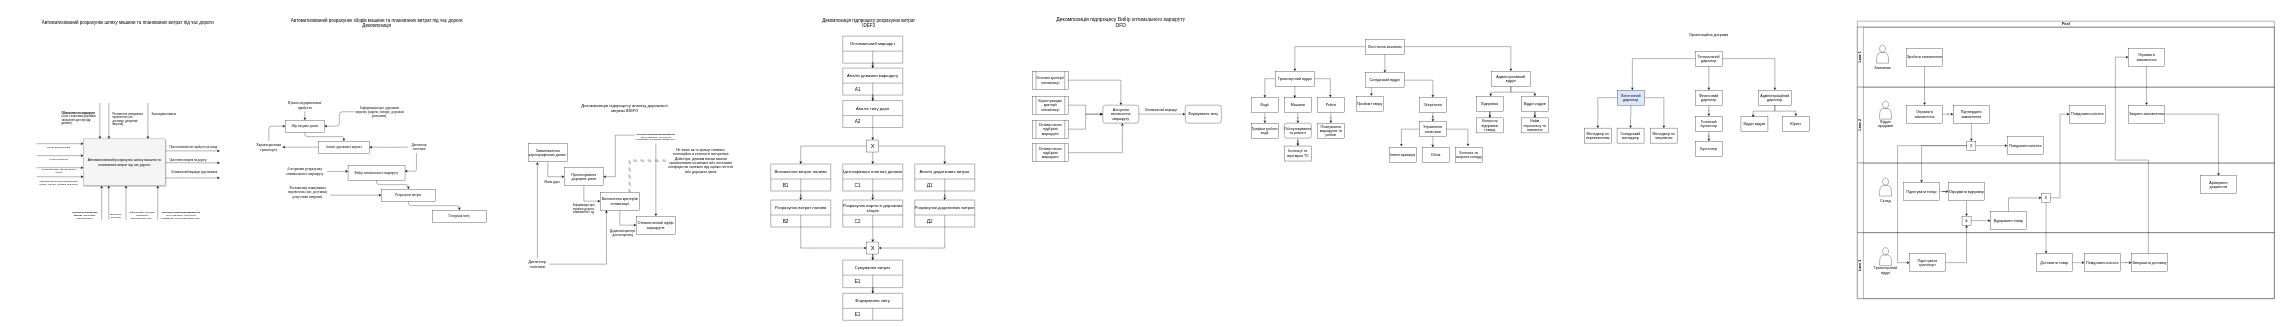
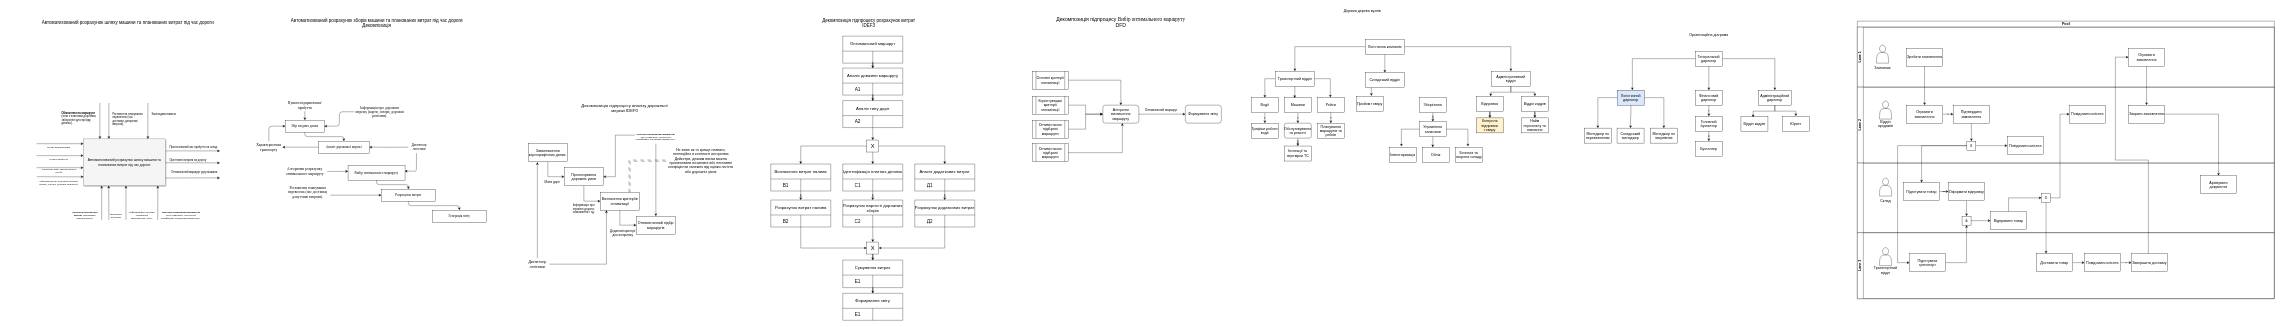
none -> (1362, 11)
(1433, 94) -> none
(1490, 125) -> (1490, 125)
